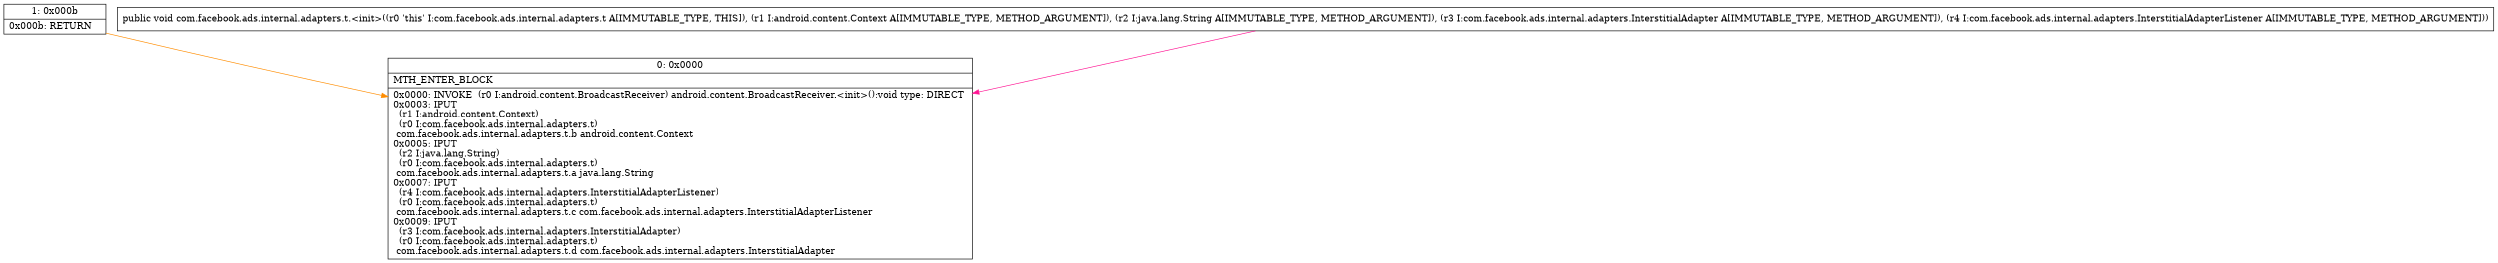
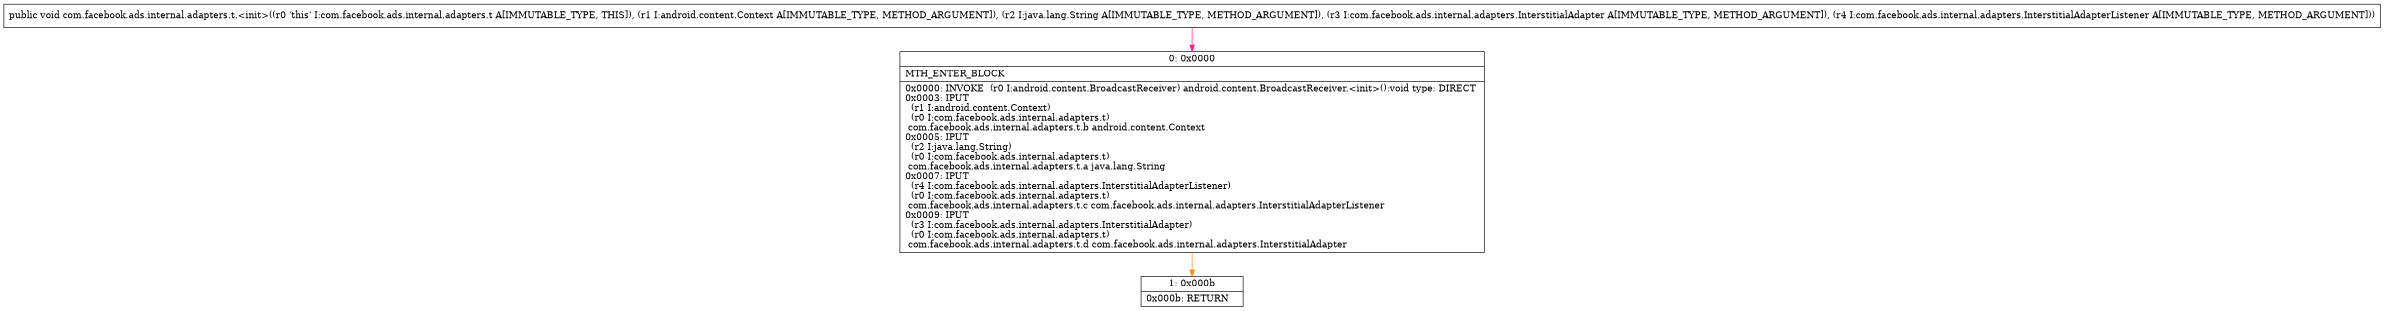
(244, 65) -> (1192, 261)
